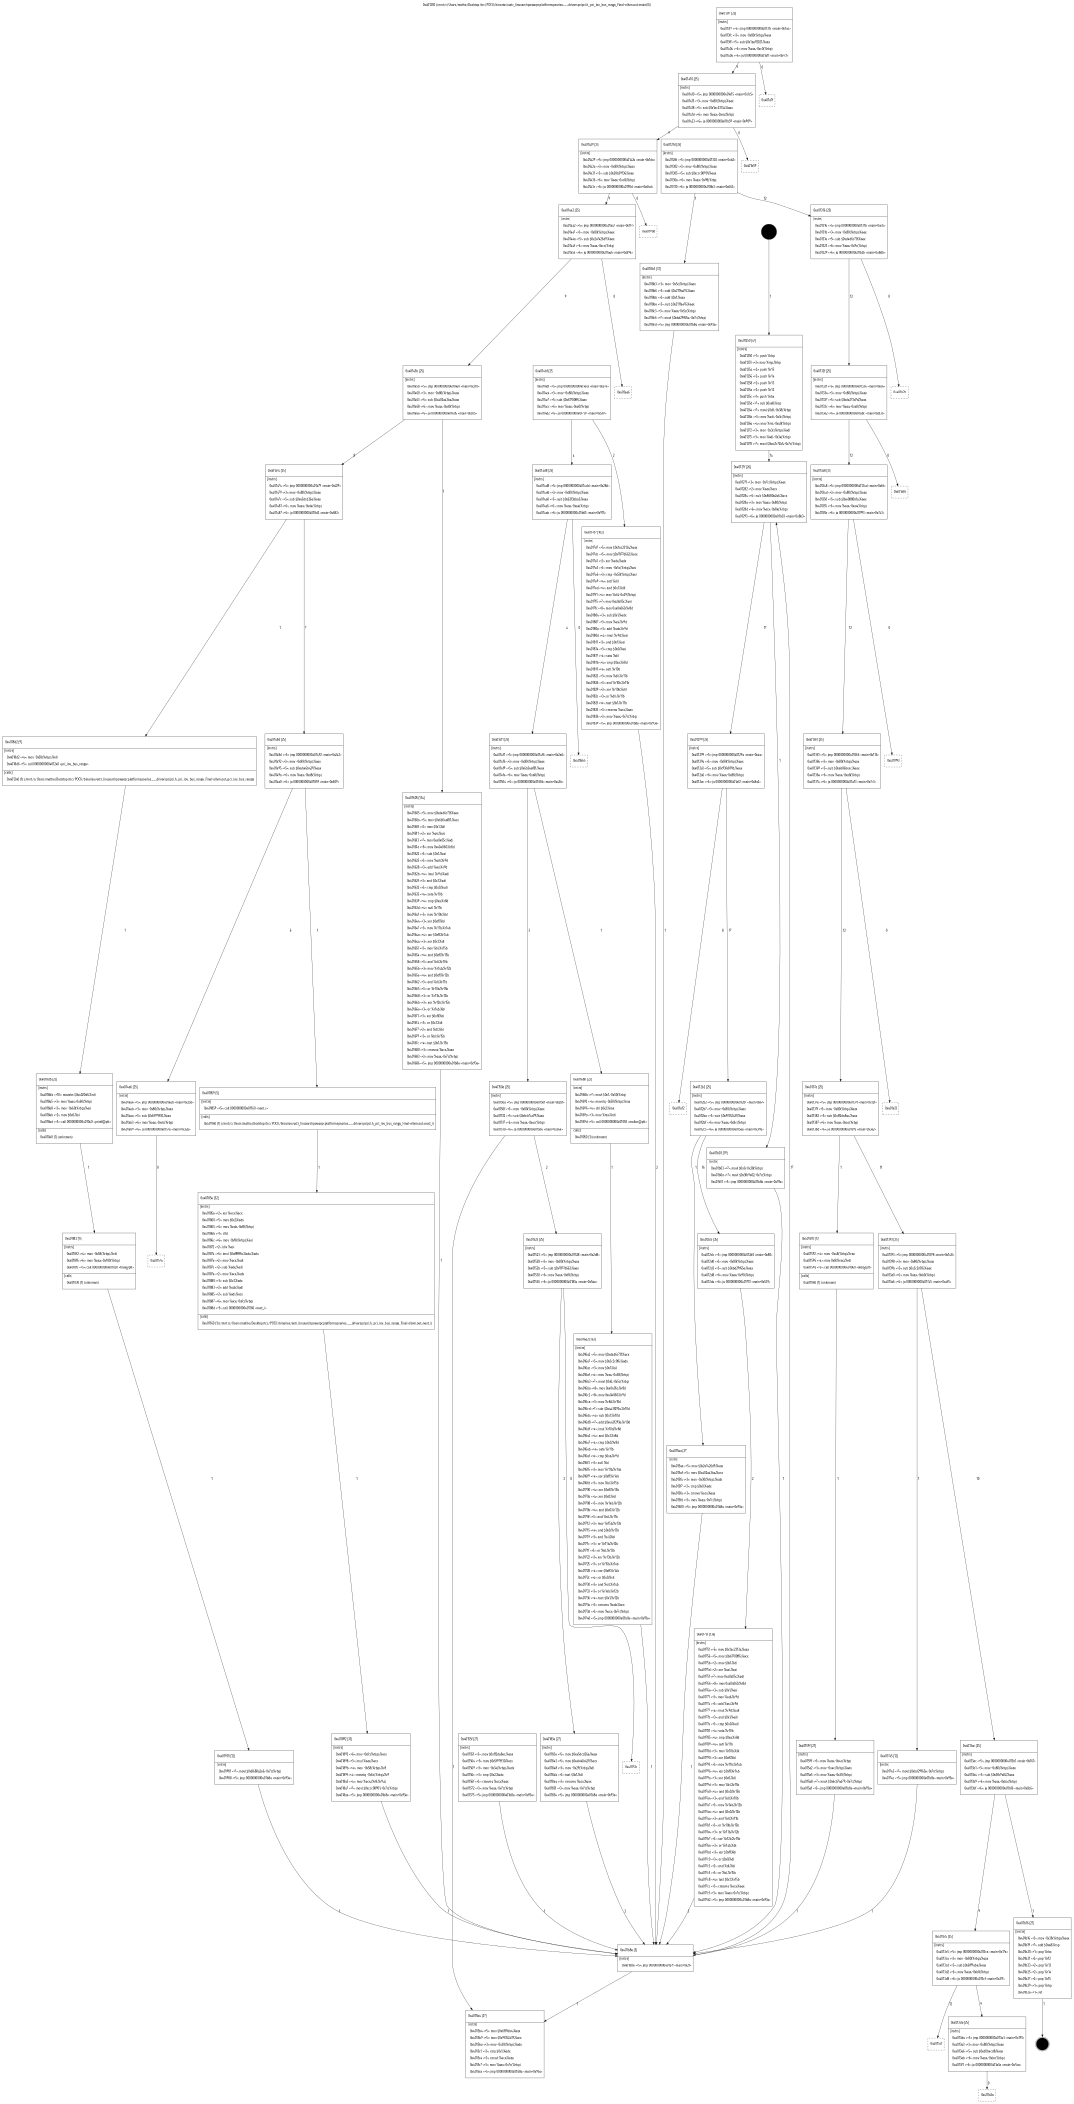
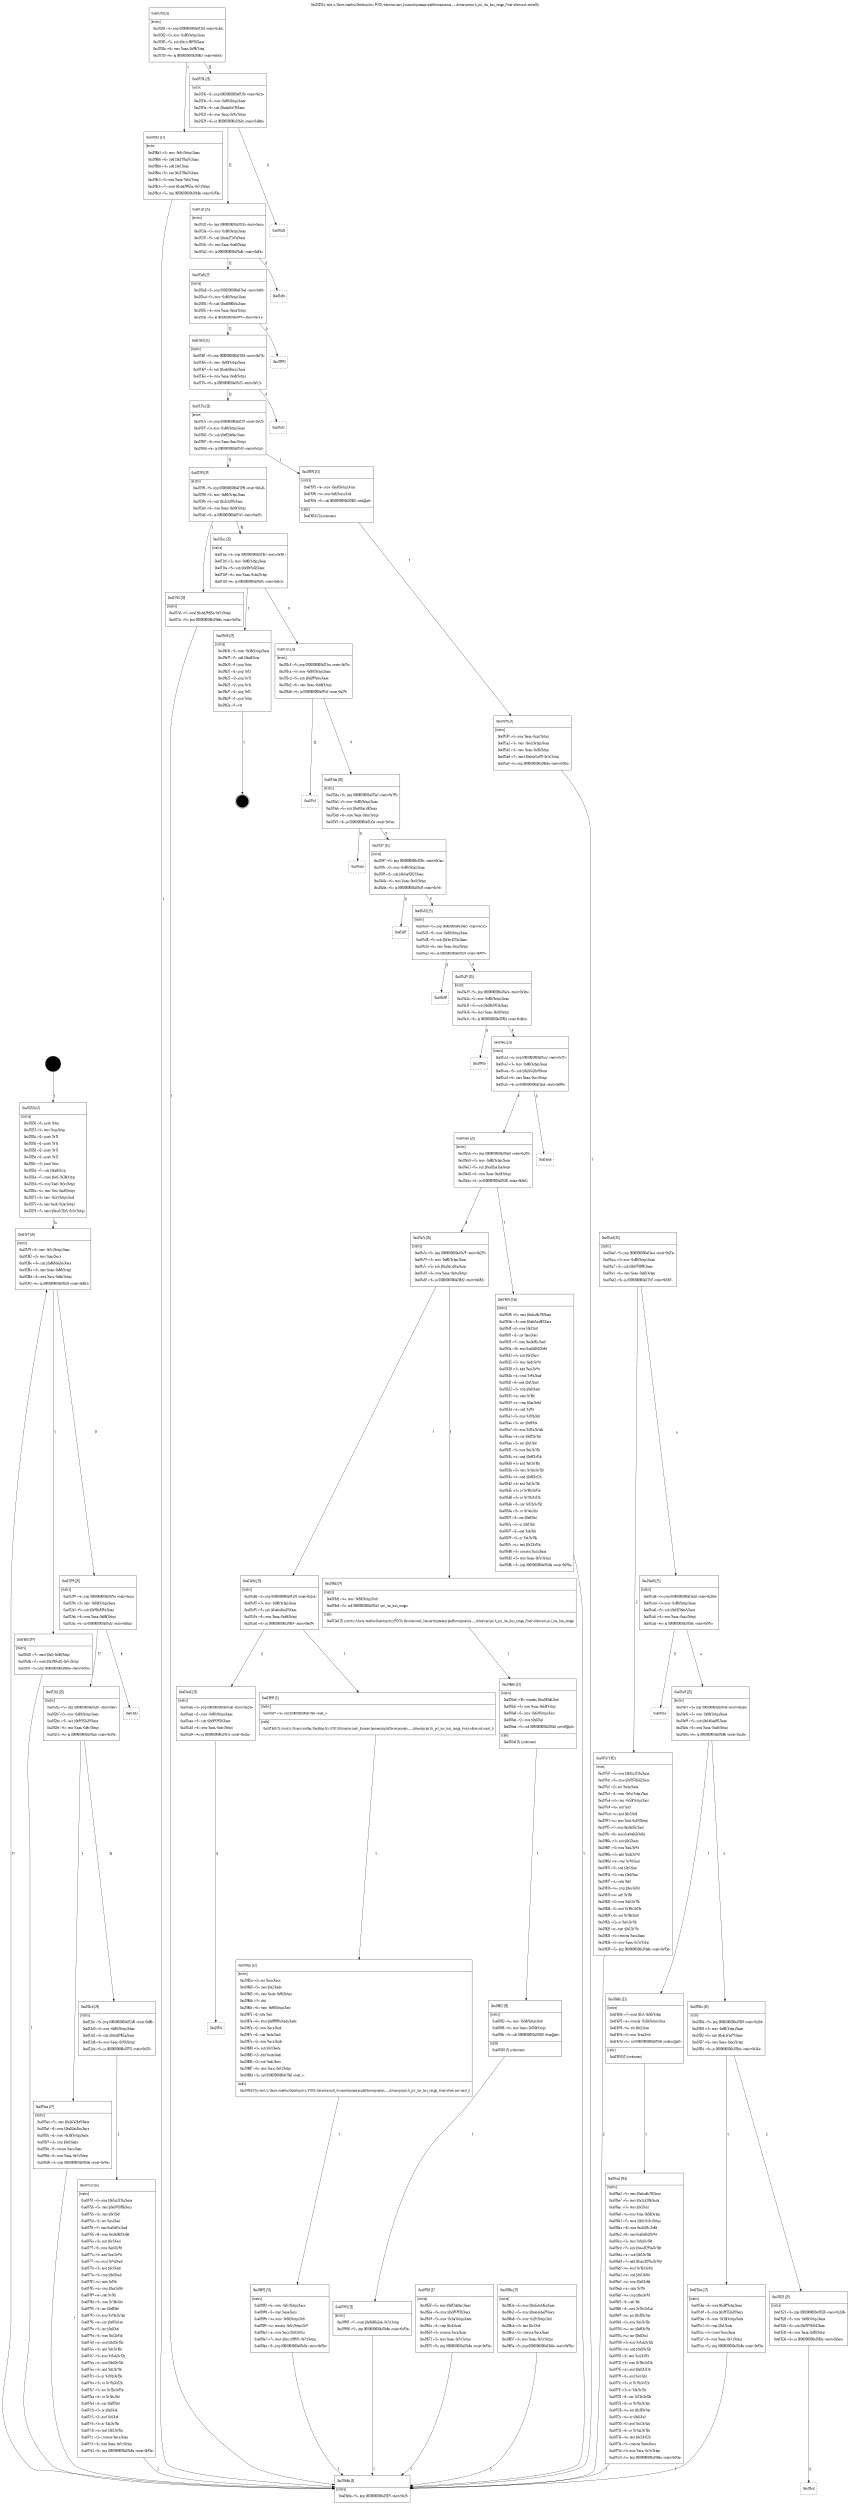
none -> (384, 833)
(559, 1510) -> none
(589, 1996) -> (611, 2479)
